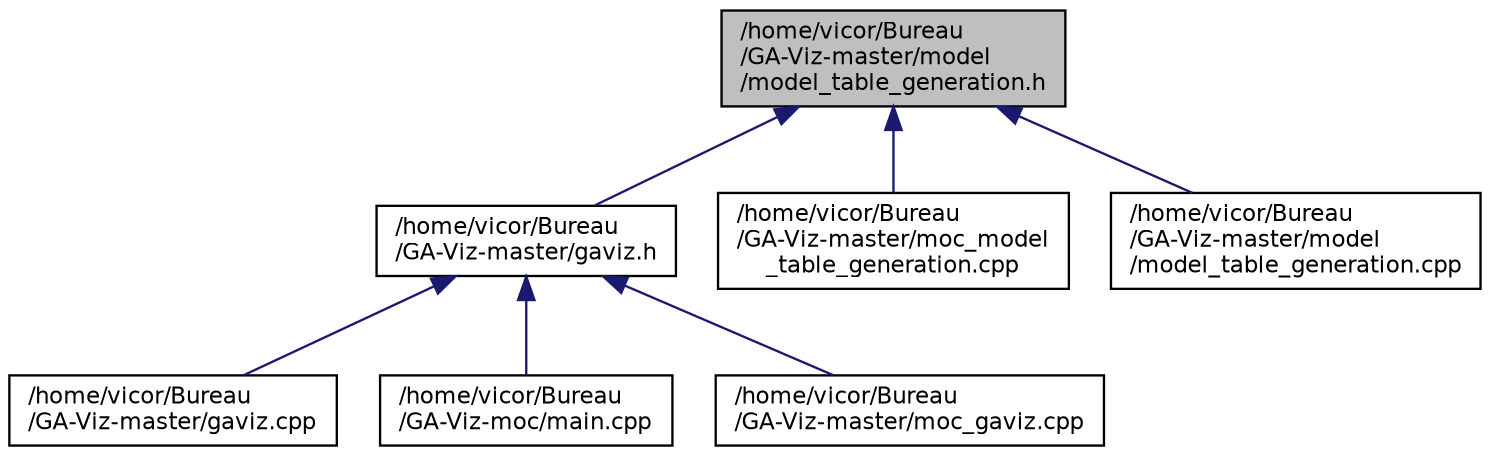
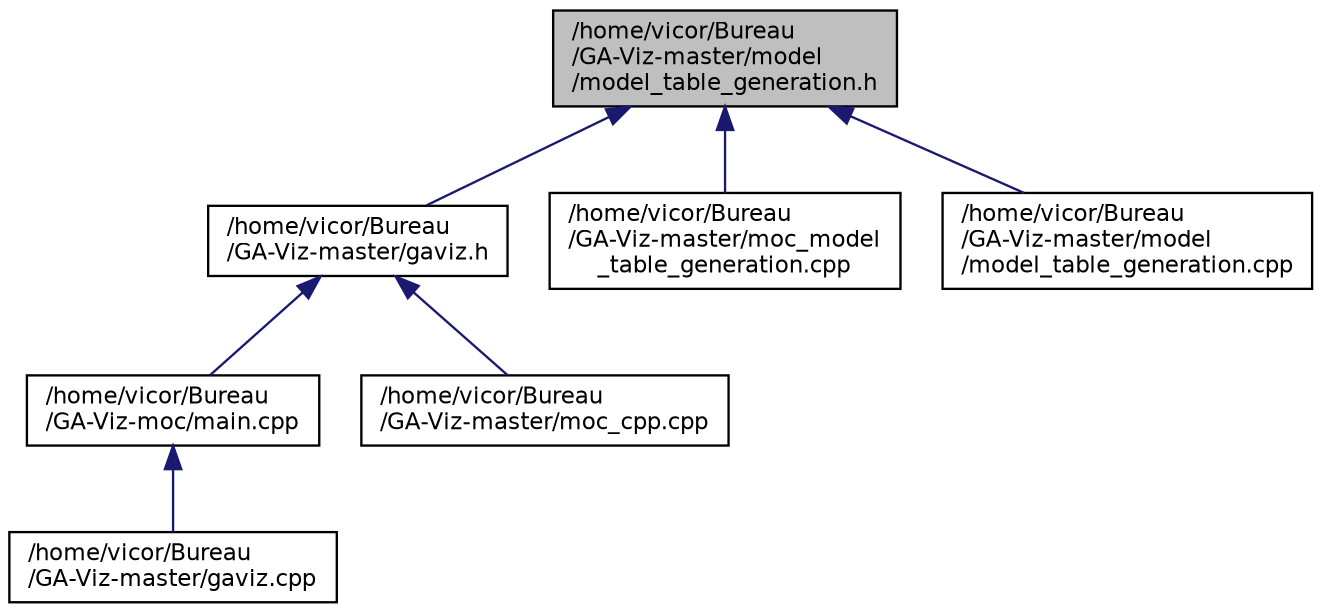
(339, 331) -> (173, 501)
(910, 410) -> (545, 410)
